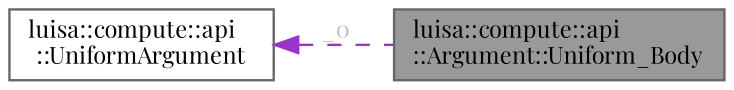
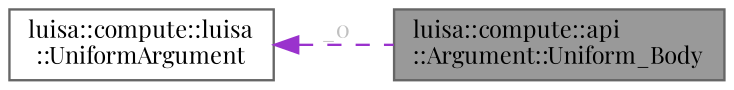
(142, 45) -> (142, 45)
